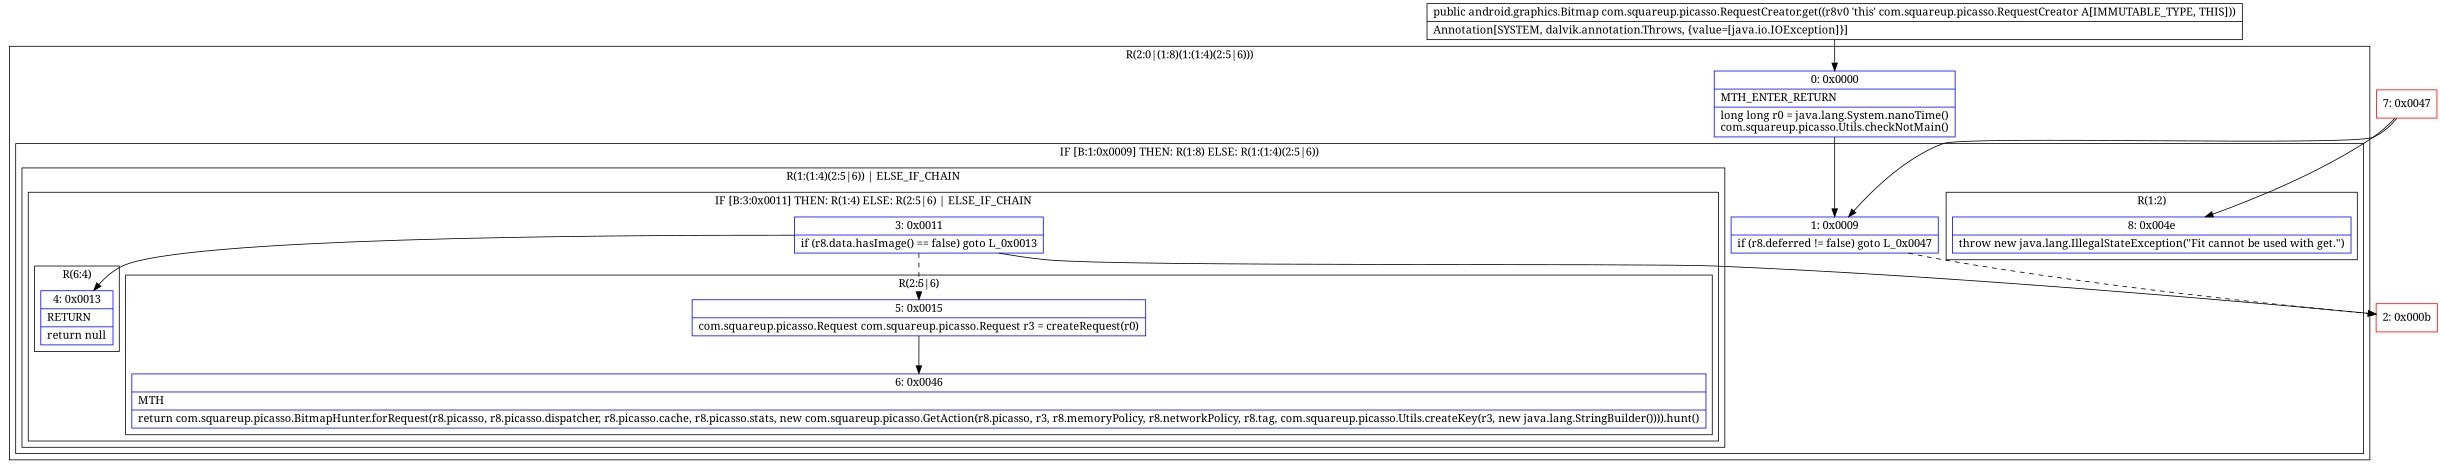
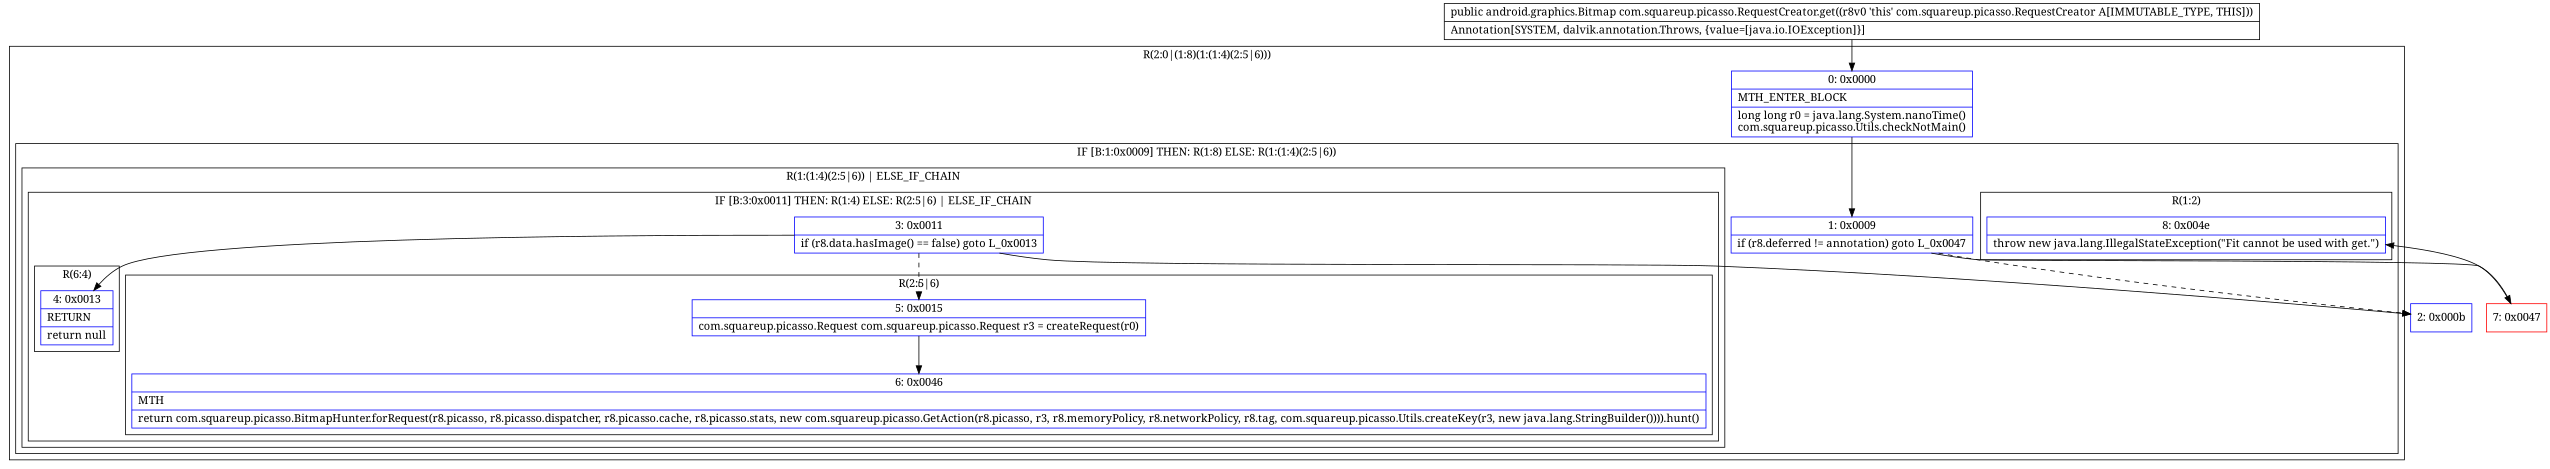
(1779, 98) -> (1792, 98)
(2117, 141) -> (2226, 261)
(1835, 244) -> (1852, 244)
(2407, 318) -> (2441, 318)
